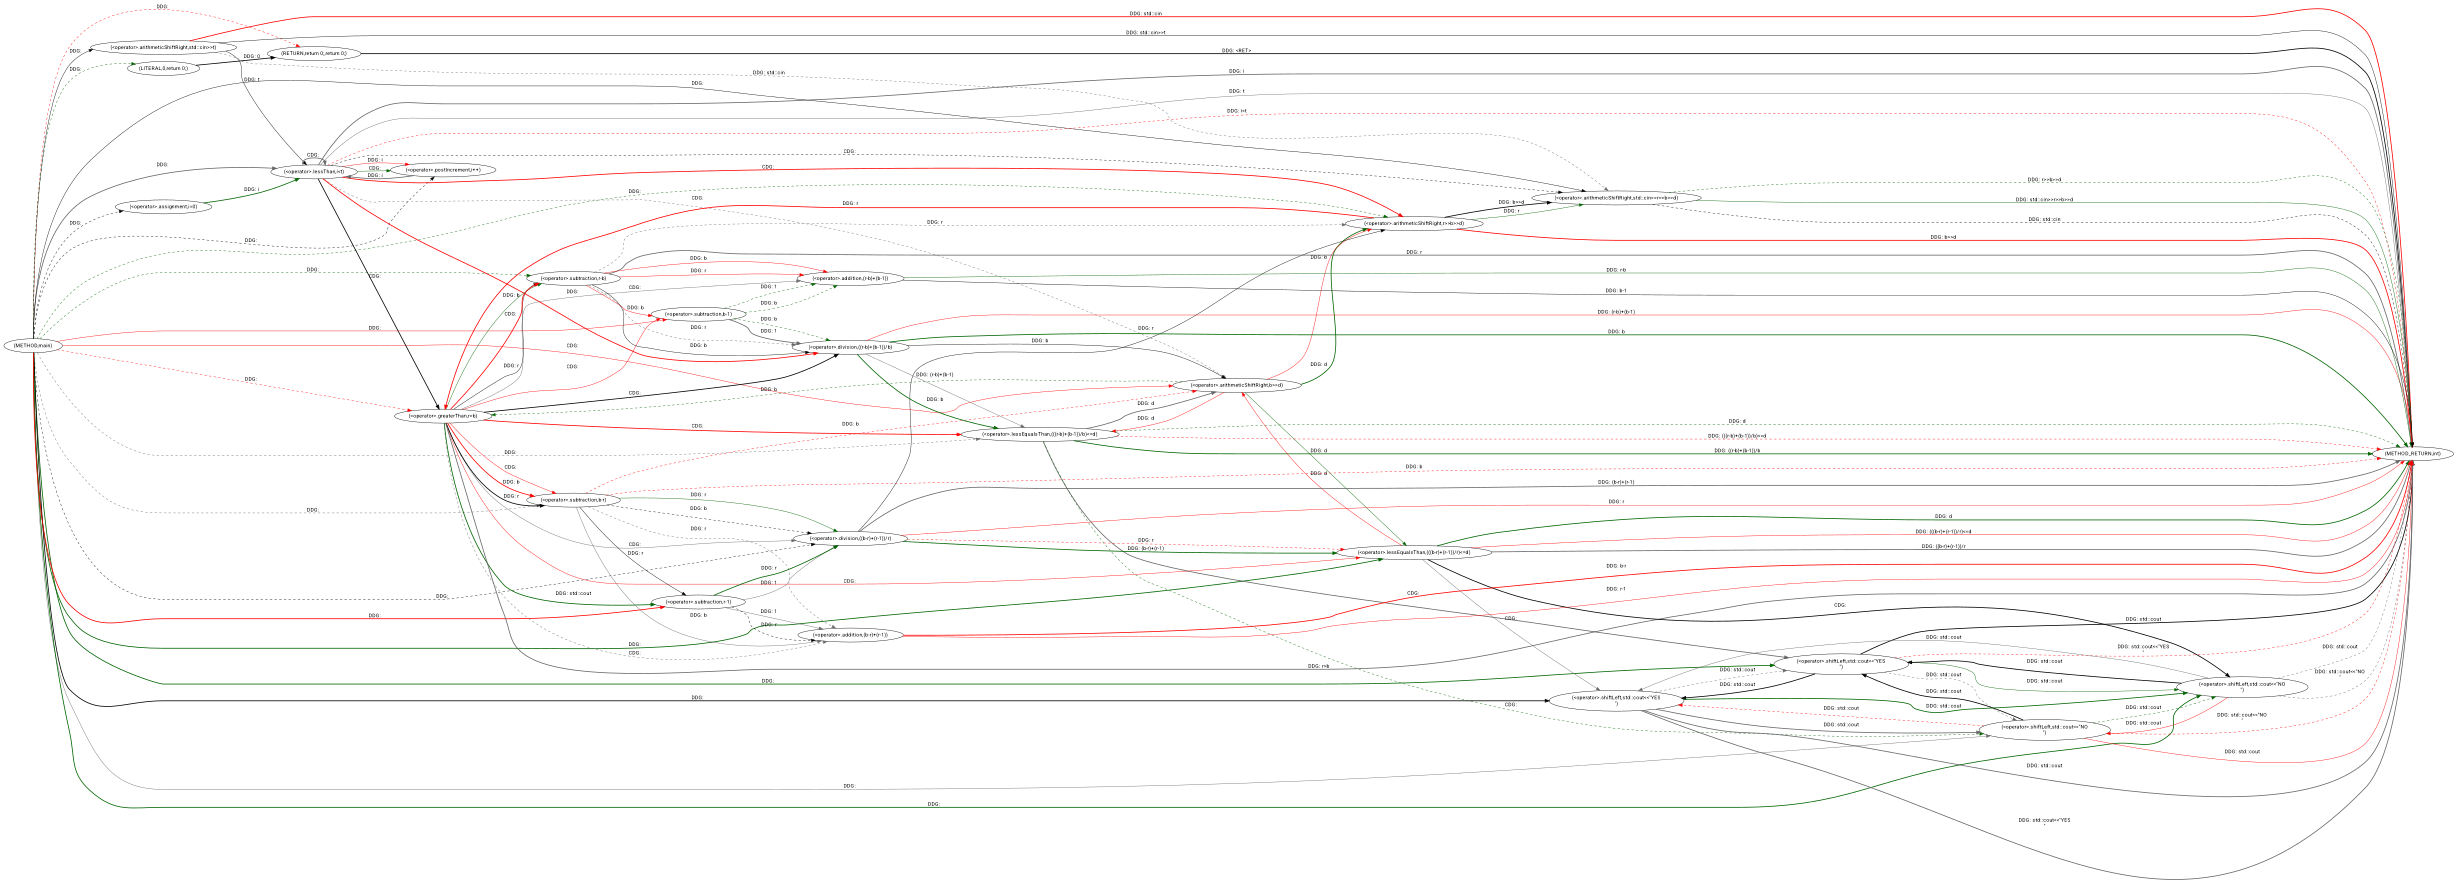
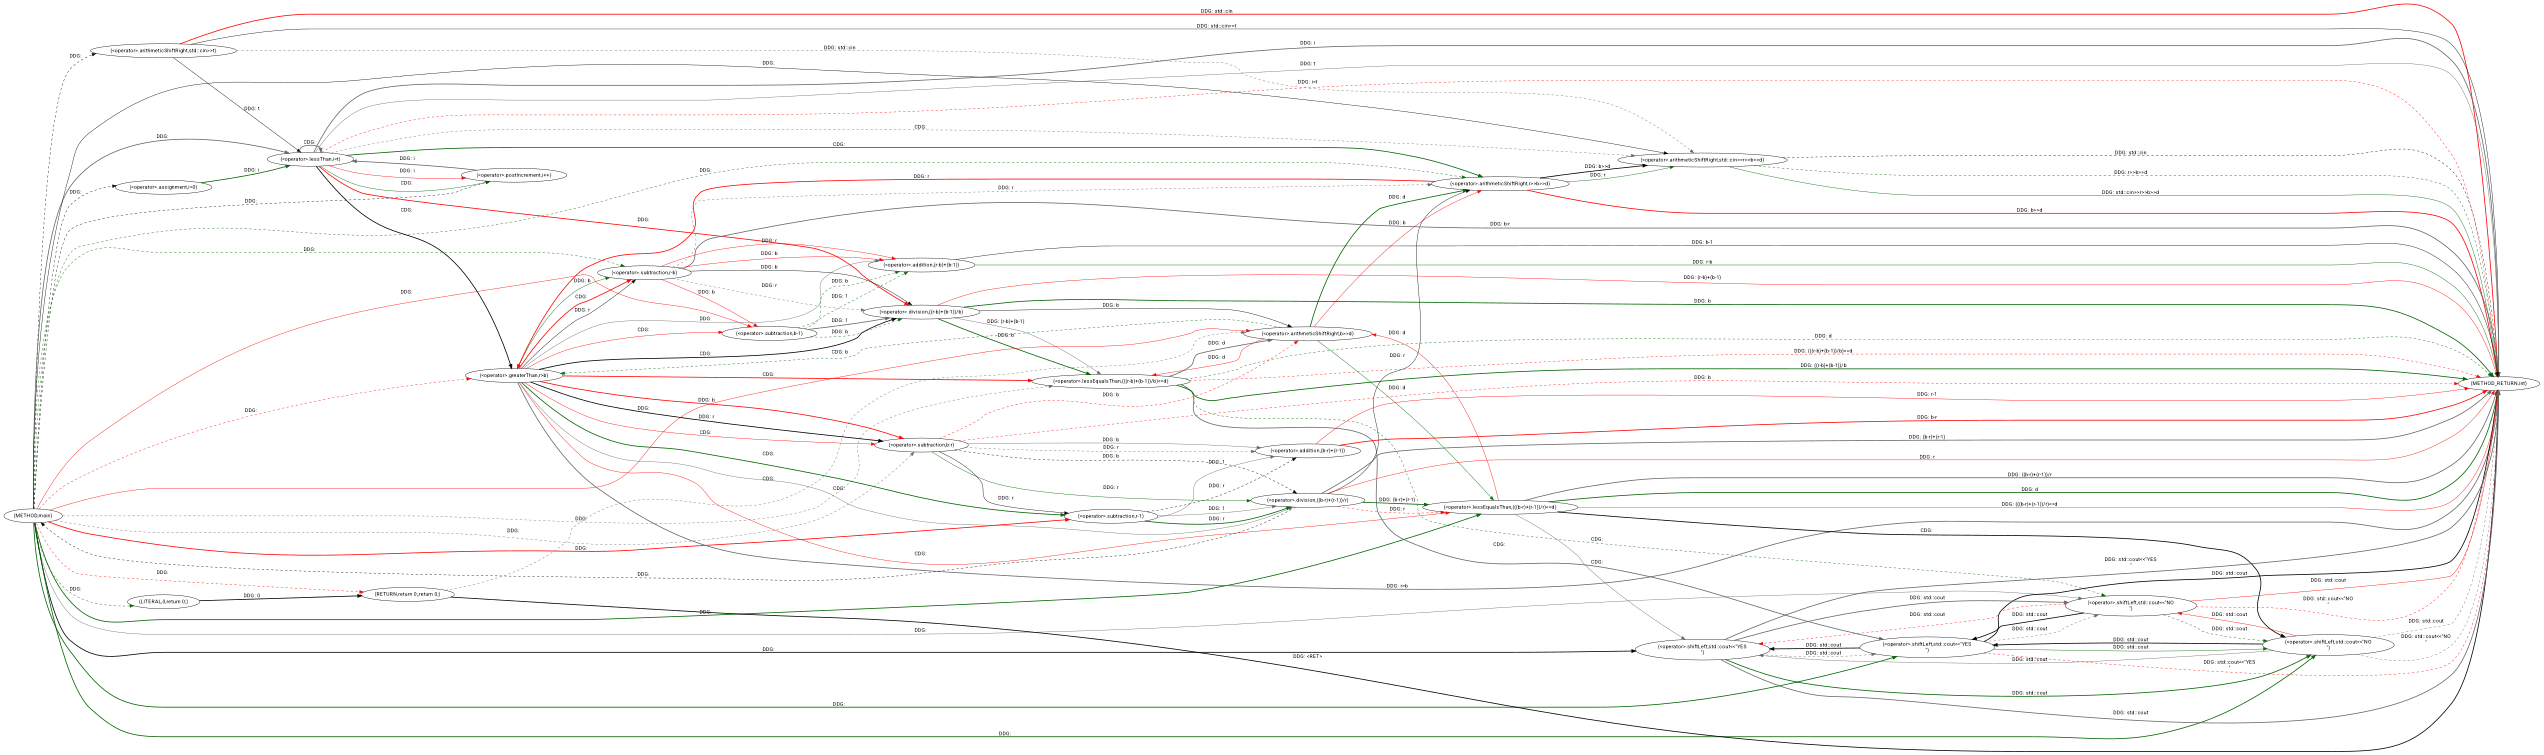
(51, 112) -> (41, 274)
(945, 155) -> (980, 130)
(874, 169) -> (914, 148)
(784, 220) -> (839, 449)
(1414, 252) -> (1500, 224)
(636, 288) -> (707, 319)
(574, 346) -> (644, 408)
(769, 389) -> (840, 352)
(574, 594) -> (769, 454)
(338, 599) -> (669, 578)
(566, 638) -> none
